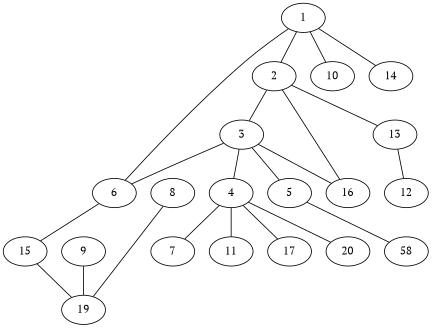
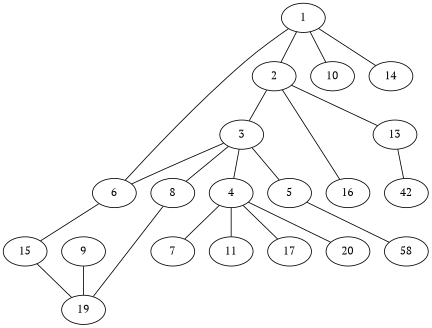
(295, 164) -> (207, 164)
(406, 193) -> (406, 193)
